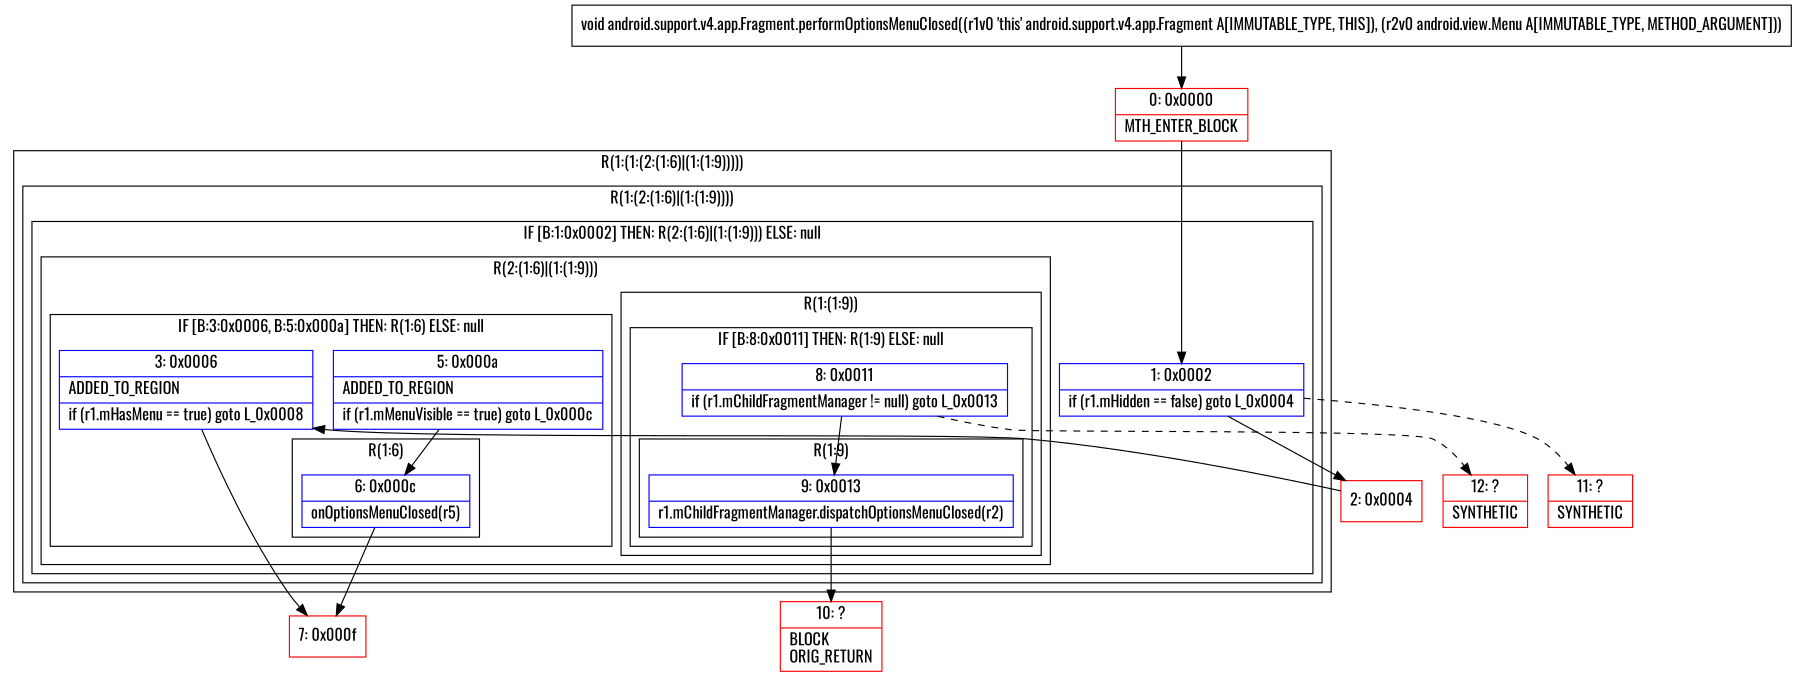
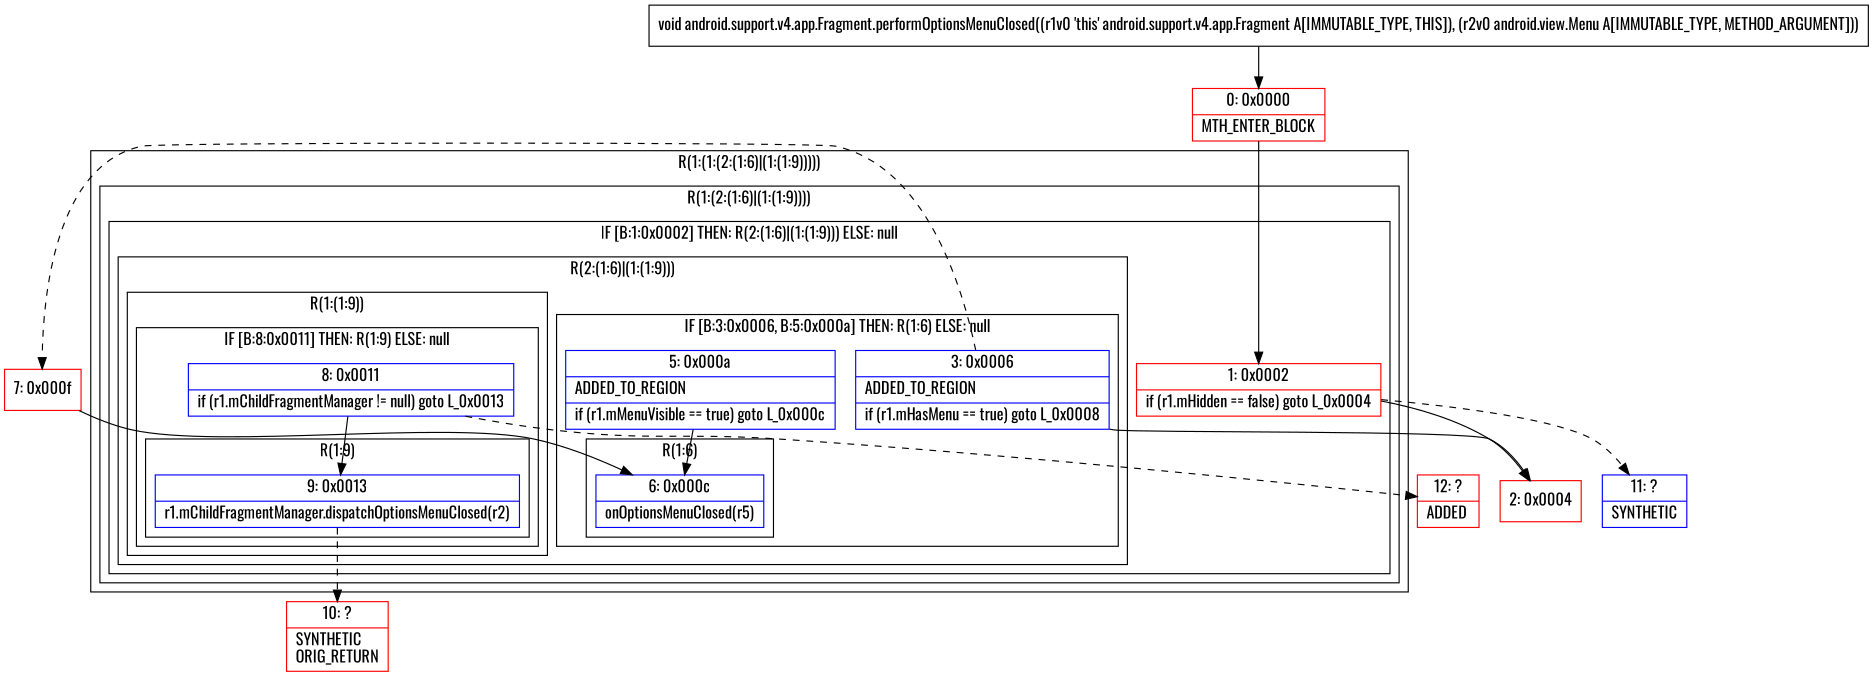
(1182, 390) -> (1259, 390)
(1064, 443) -> (1323, 432)
(1590, 501) -> (1645, 501)
(1485, 514) -> (1447, 514)
(245, 521) -> (494, 143)
(362, 557) -> (351, 434)
(831, 559) -> (337, 559)
(809, 640) -> (329, 640)
